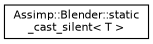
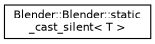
(76, 22) -> (78, 22)
